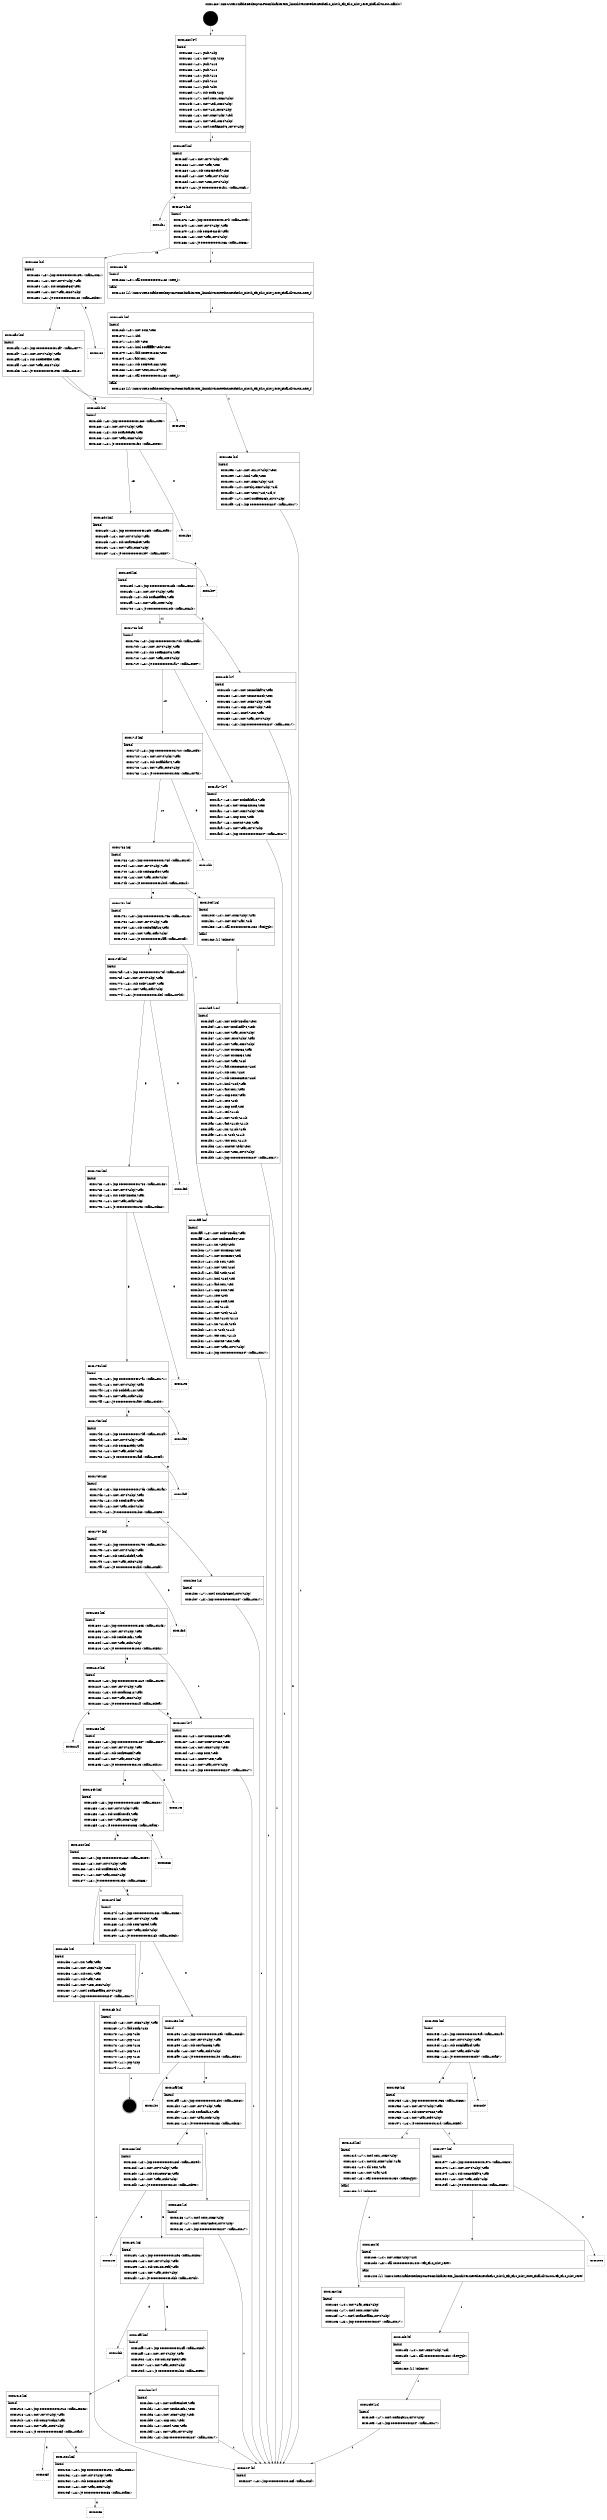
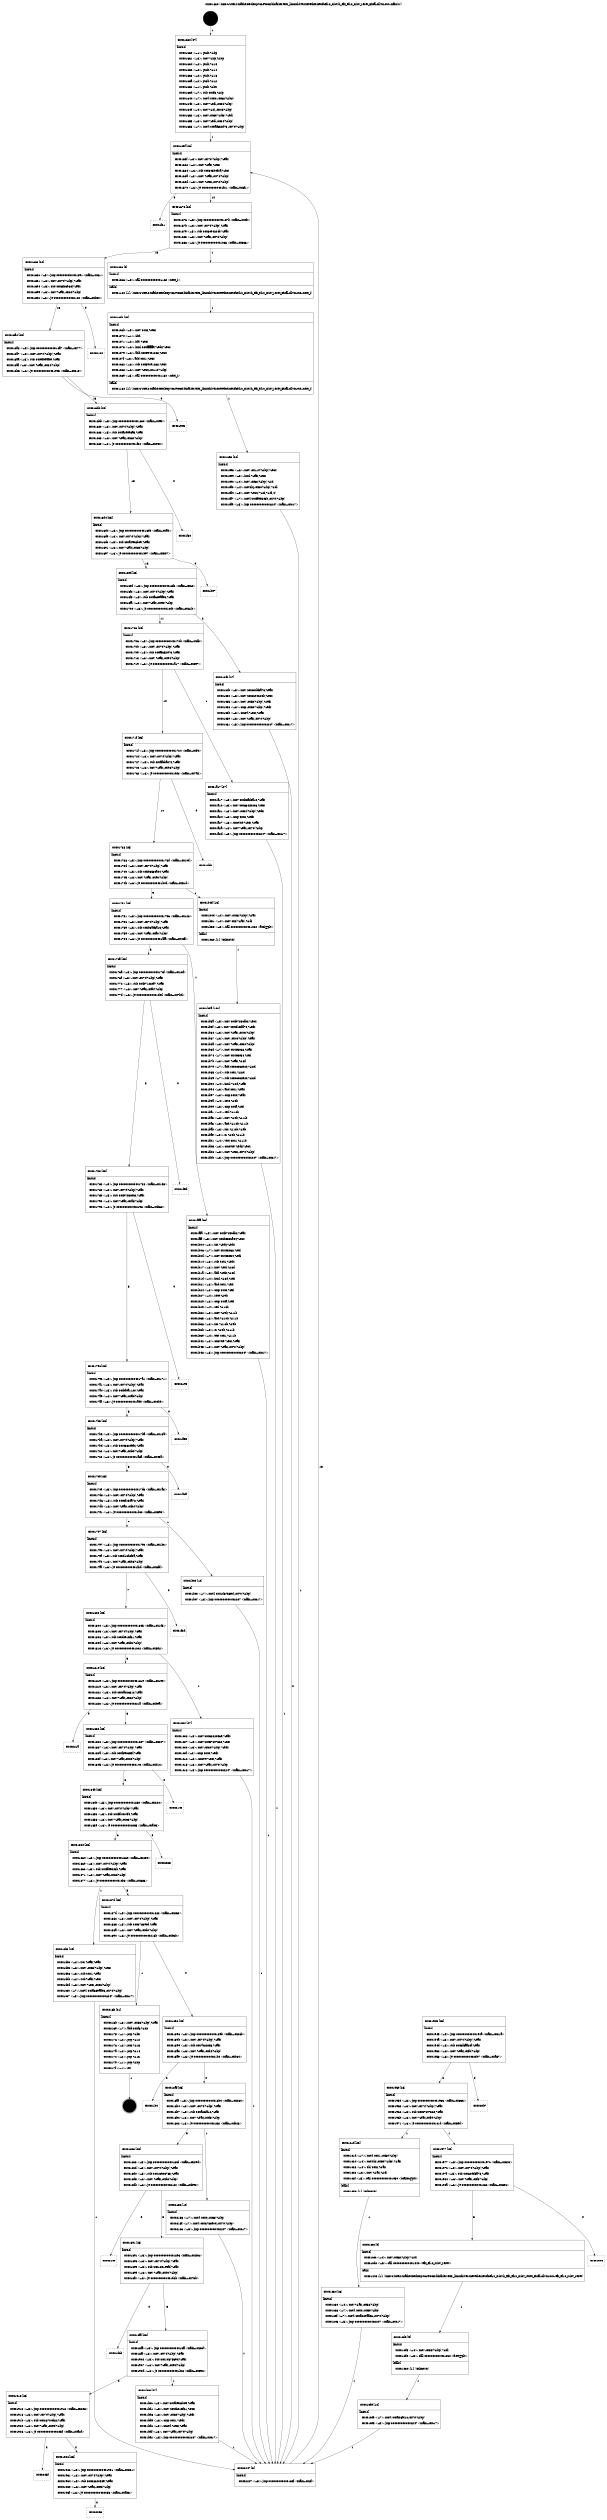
none -> (211, 197)
none -> (144, 563)
none -> (319, 1304)
none -> (127, 1466)
none -> (126, 1590)
(164, 1713) -> (125, 1716)
(473, 2218) -> (473, 2218)
none -> (172, 2380)
none -> (346, 2401)
